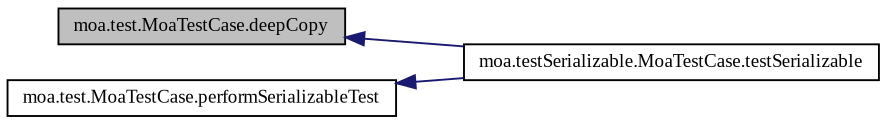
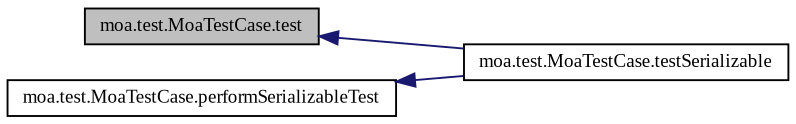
(202, 26) -> (202, 26)
(671, 62) -> (626, 62)
